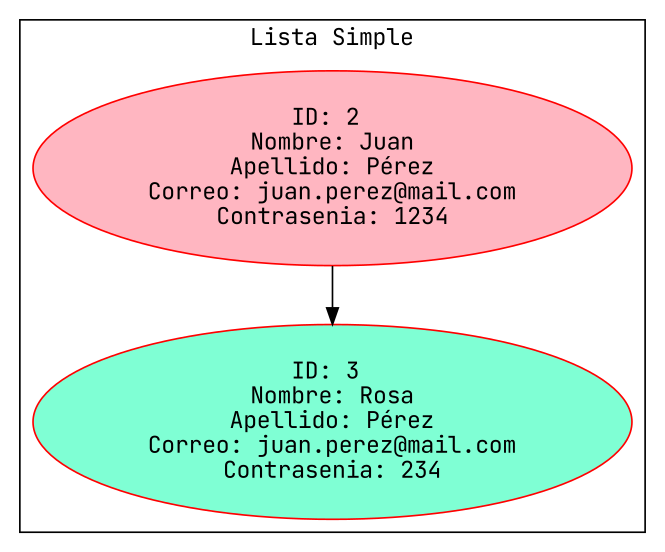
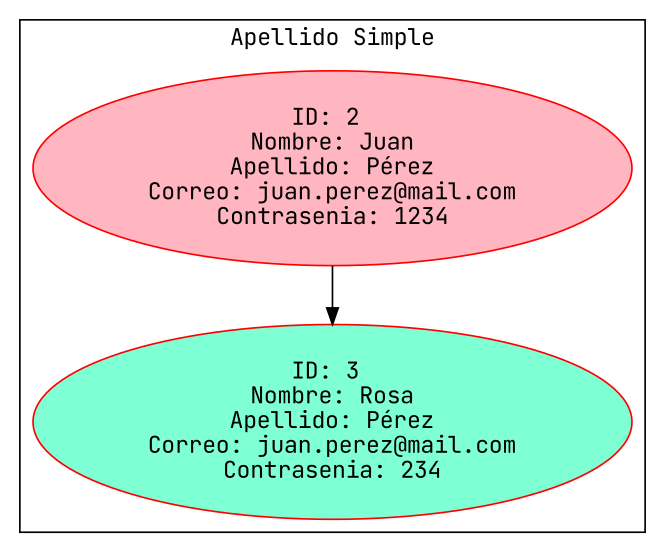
(332, 39) -> (332, 39)
